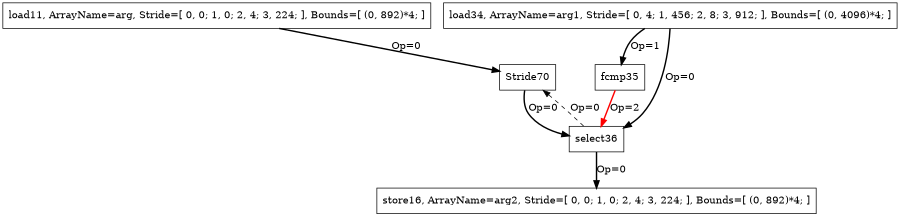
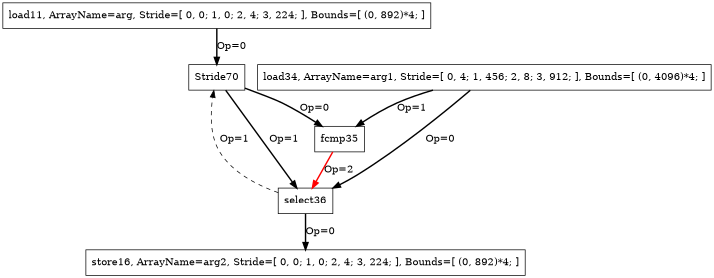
none -> (282, 103)
(543, 108) -> (284, 139)
(585, 108) -> (235, 139)
